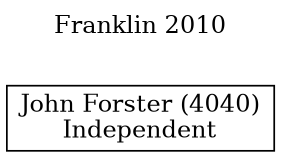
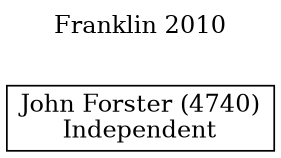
(141, 118) -> (141, 118)
